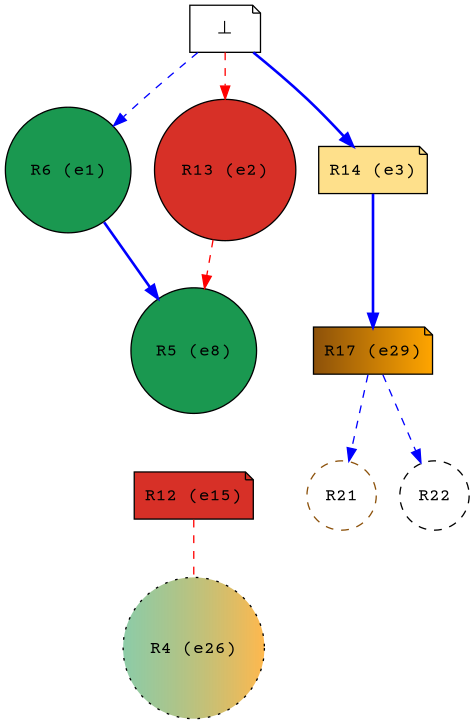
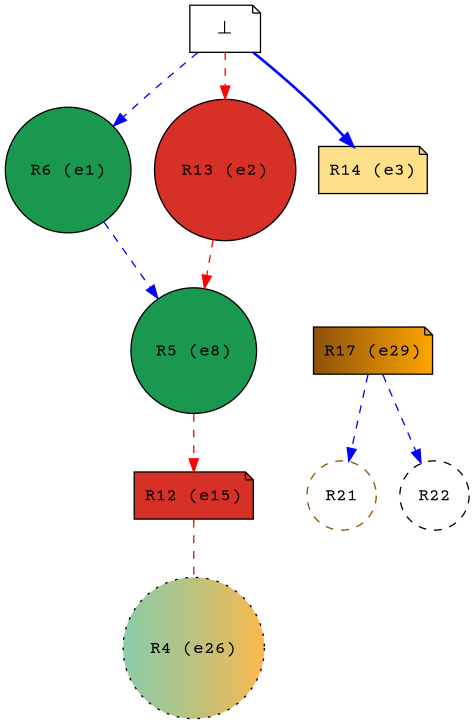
(373, 254) -> none
(127, 255) -> (127, 255)
none -> (194, 436)
